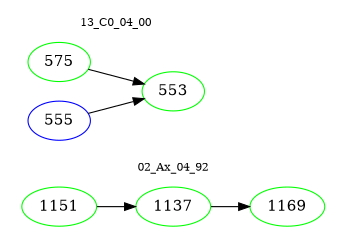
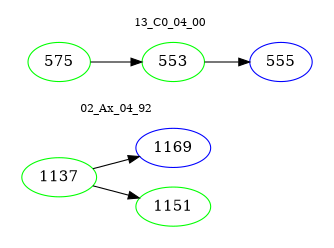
(111, 107) -> (222, 62)
(111, 207) -> (111, 191)
(287, 207) -> (173, 148)
